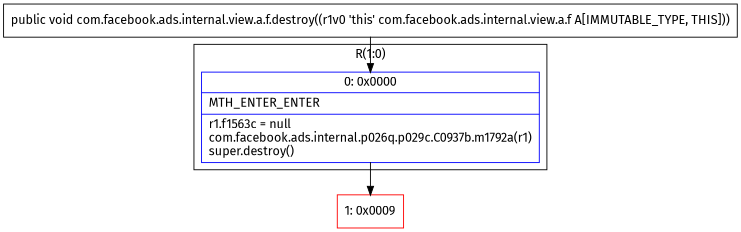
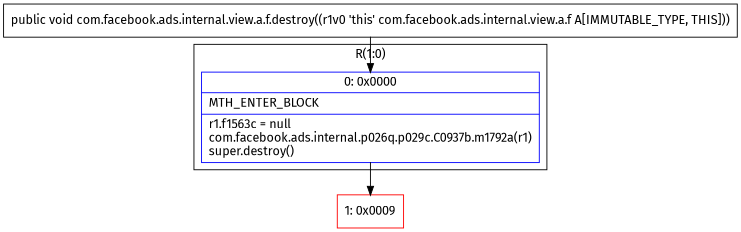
(264, 103) -> (264, 103)
